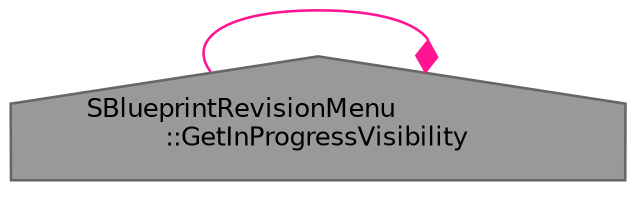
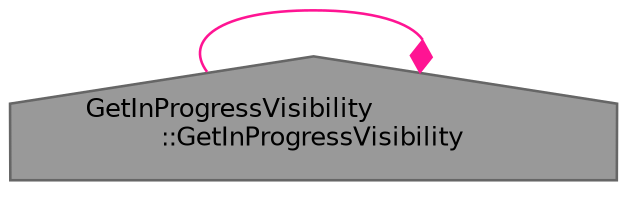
(318, 125) -> (314, 125)
